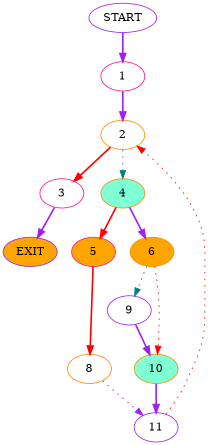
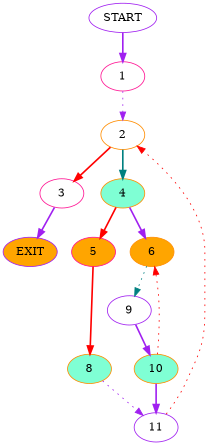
(123, 102) -> (123, 102)
(123, 160) -> (123, 160)
(159, 306) -> (159, 314)
(89, 369) -> (89, 369)
